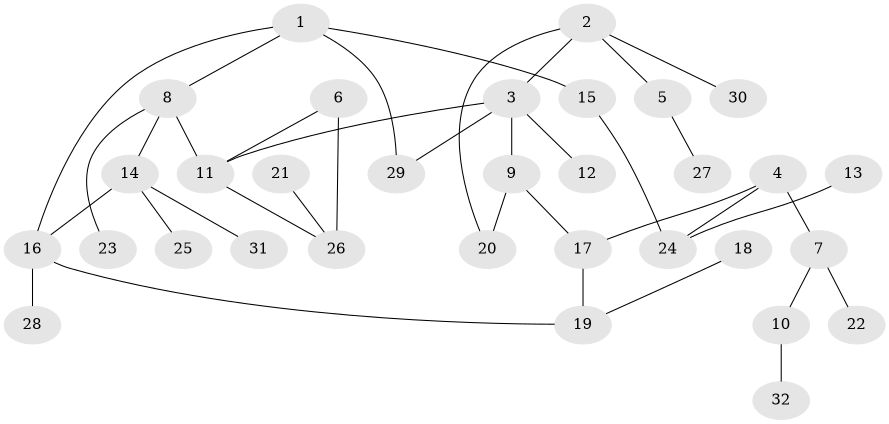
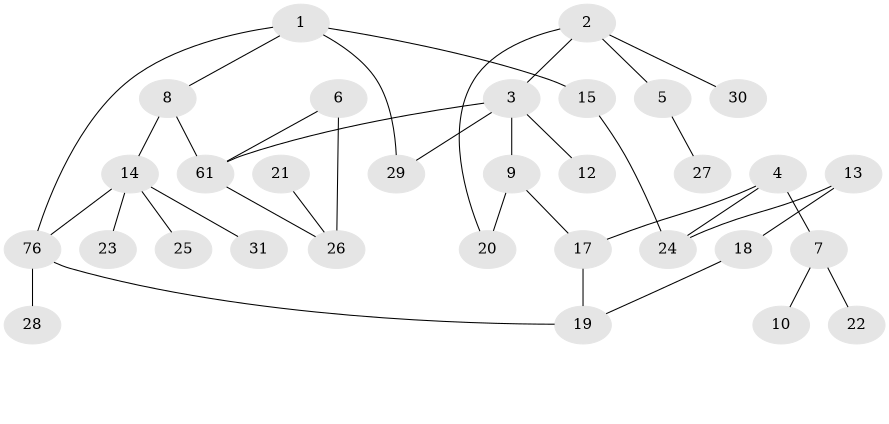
(91, 159) -> (119, 212)
(206, 174) -> (206, 174)
none -> (793, 215)
(33, 250) -> (33, 250)
(781, 401) -> none
